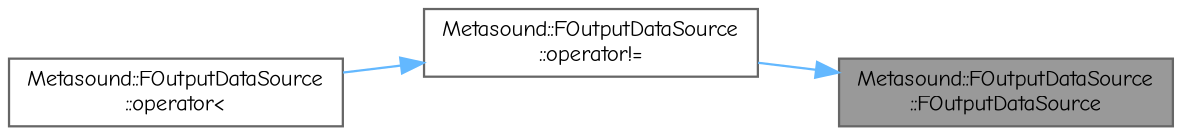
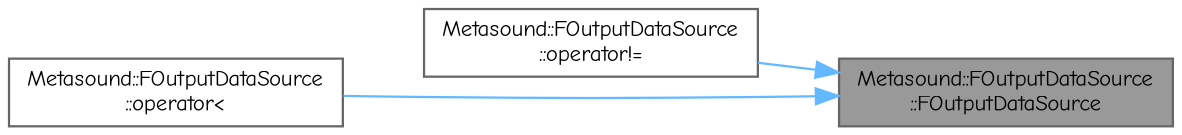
(372, 69) -> (580, 98)
